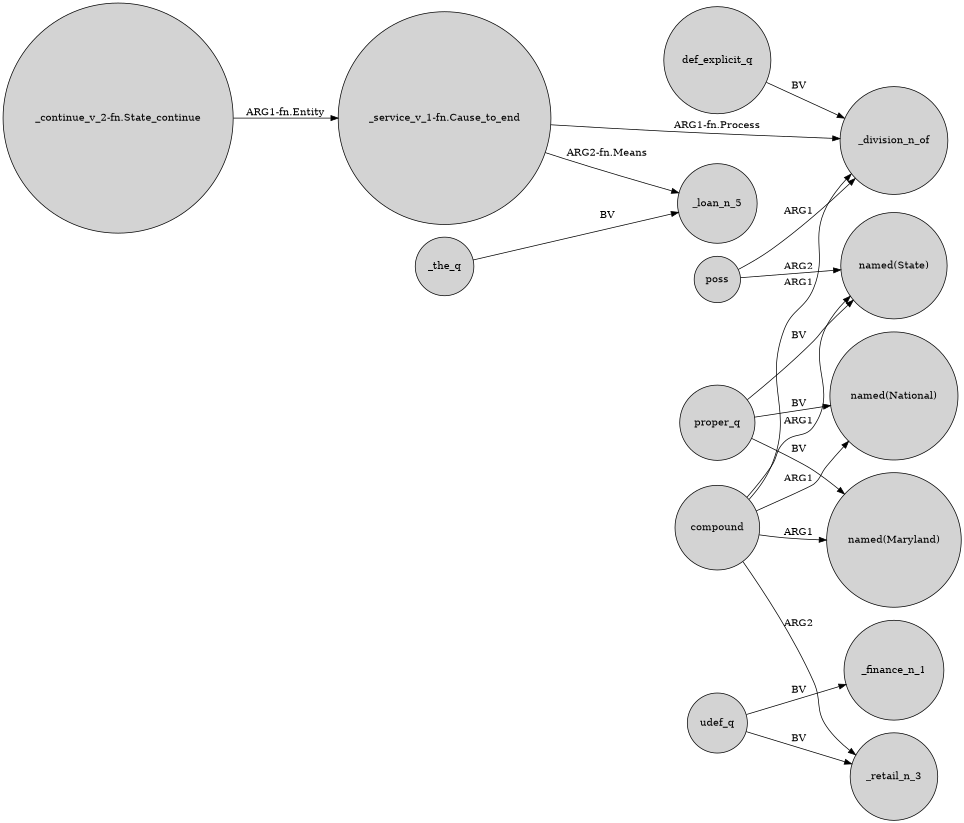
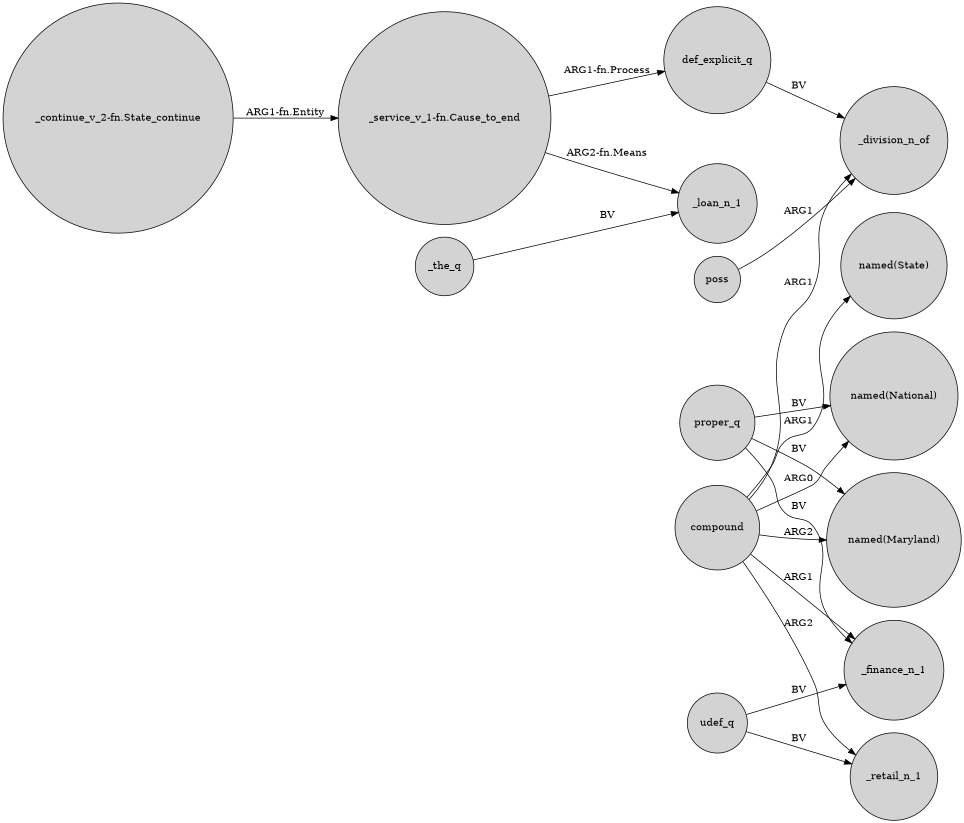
(692, 132) -> (603, 84)
(717, 203) -> (717, 203)
(787, 274) -> none
(800, 354) -> (816, 532)
(799, 479) -> (799, 479)
(799, 532) -> (799, 532)
none -> (800, 594)
(894, 777) -> (894, 777)
